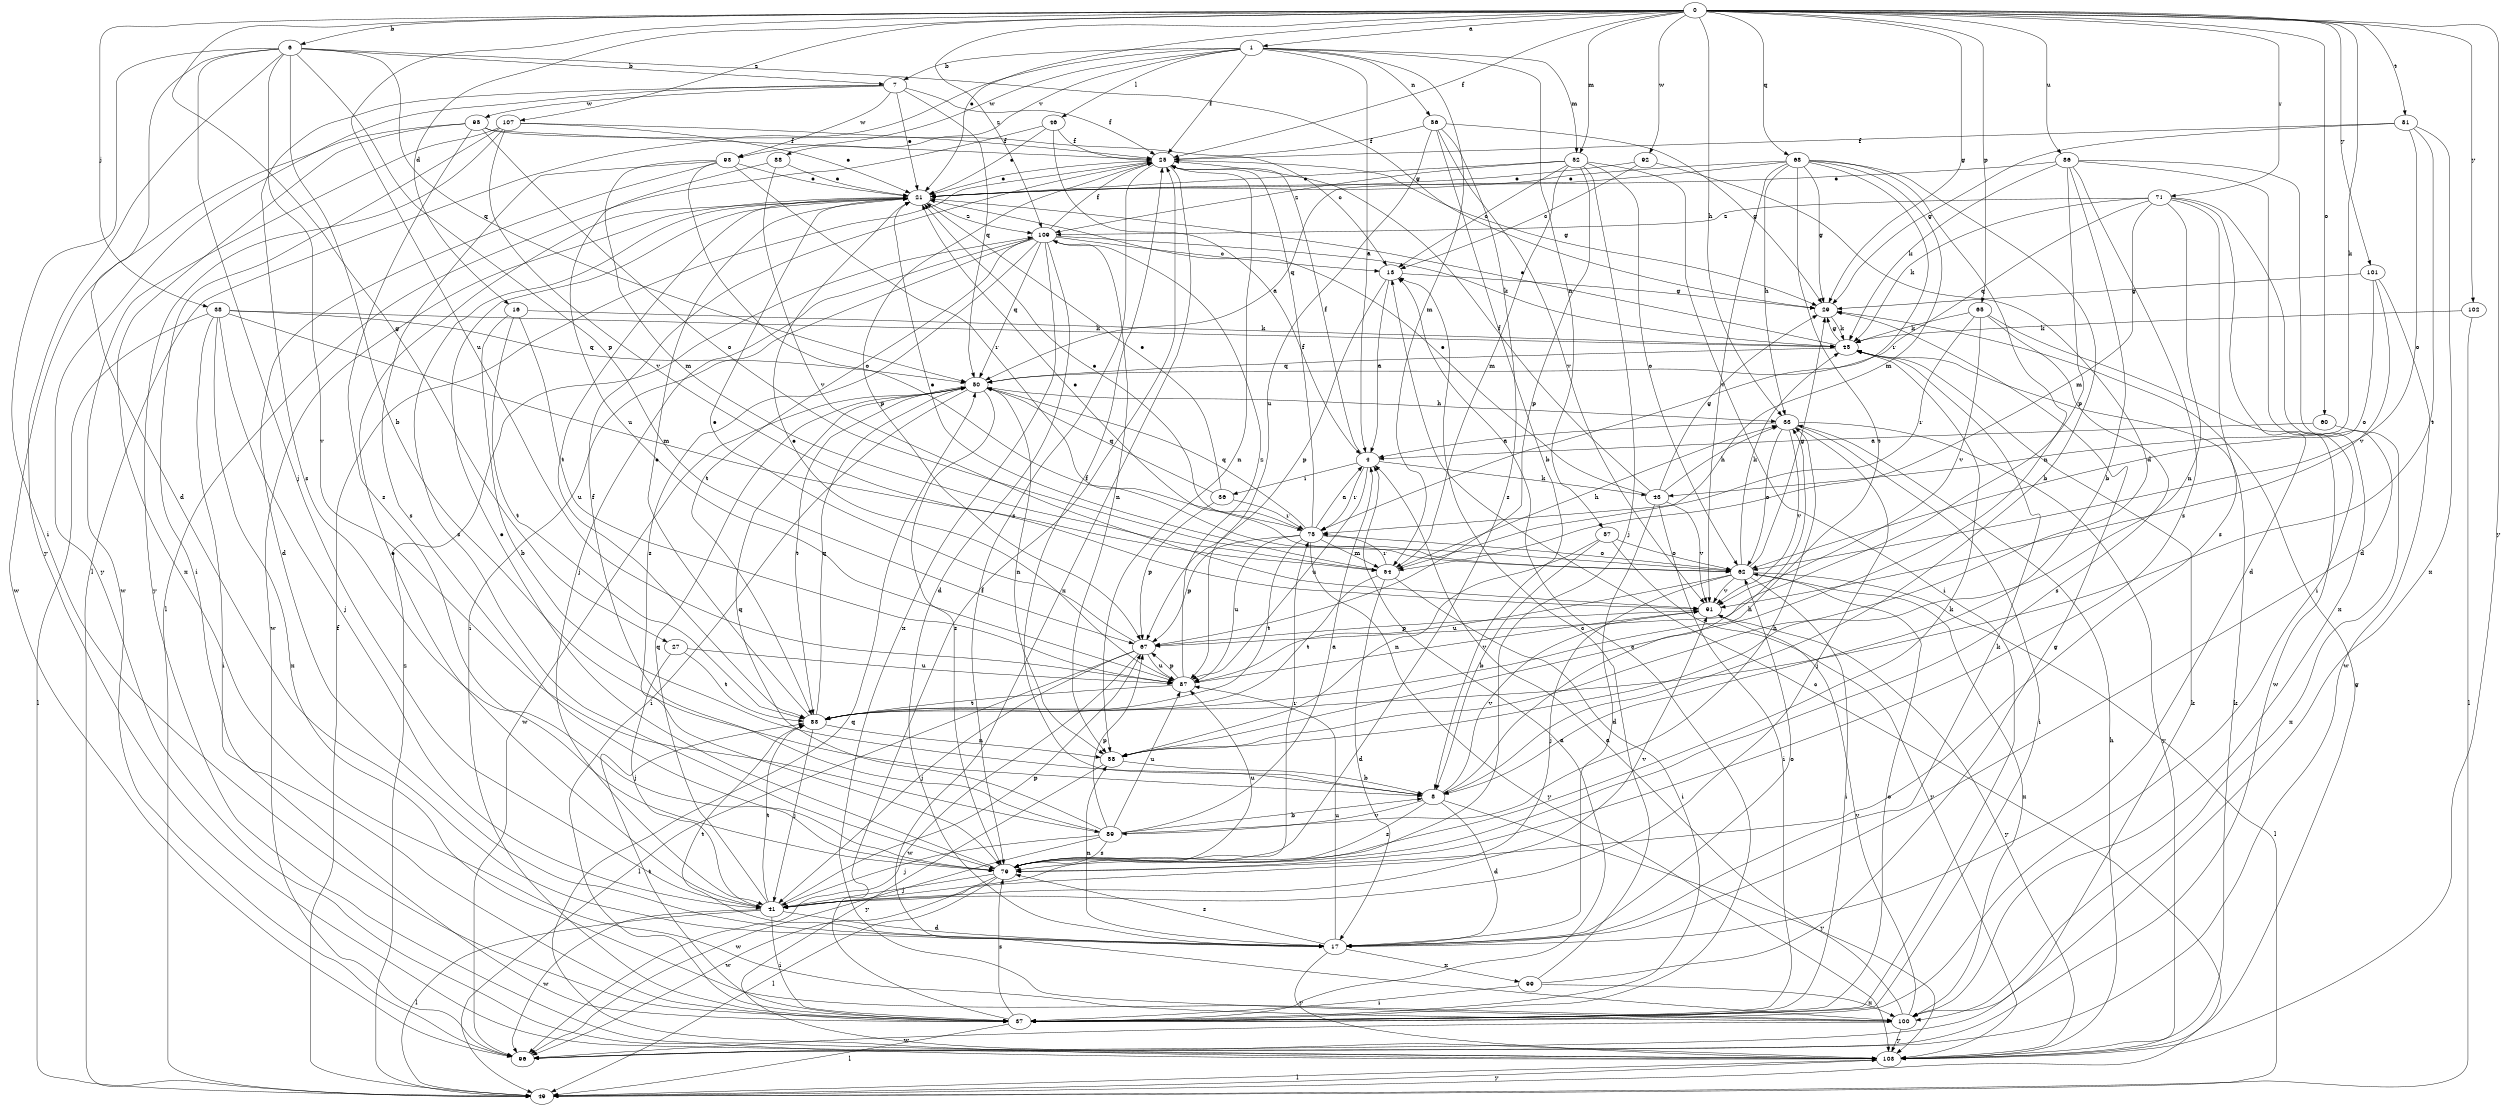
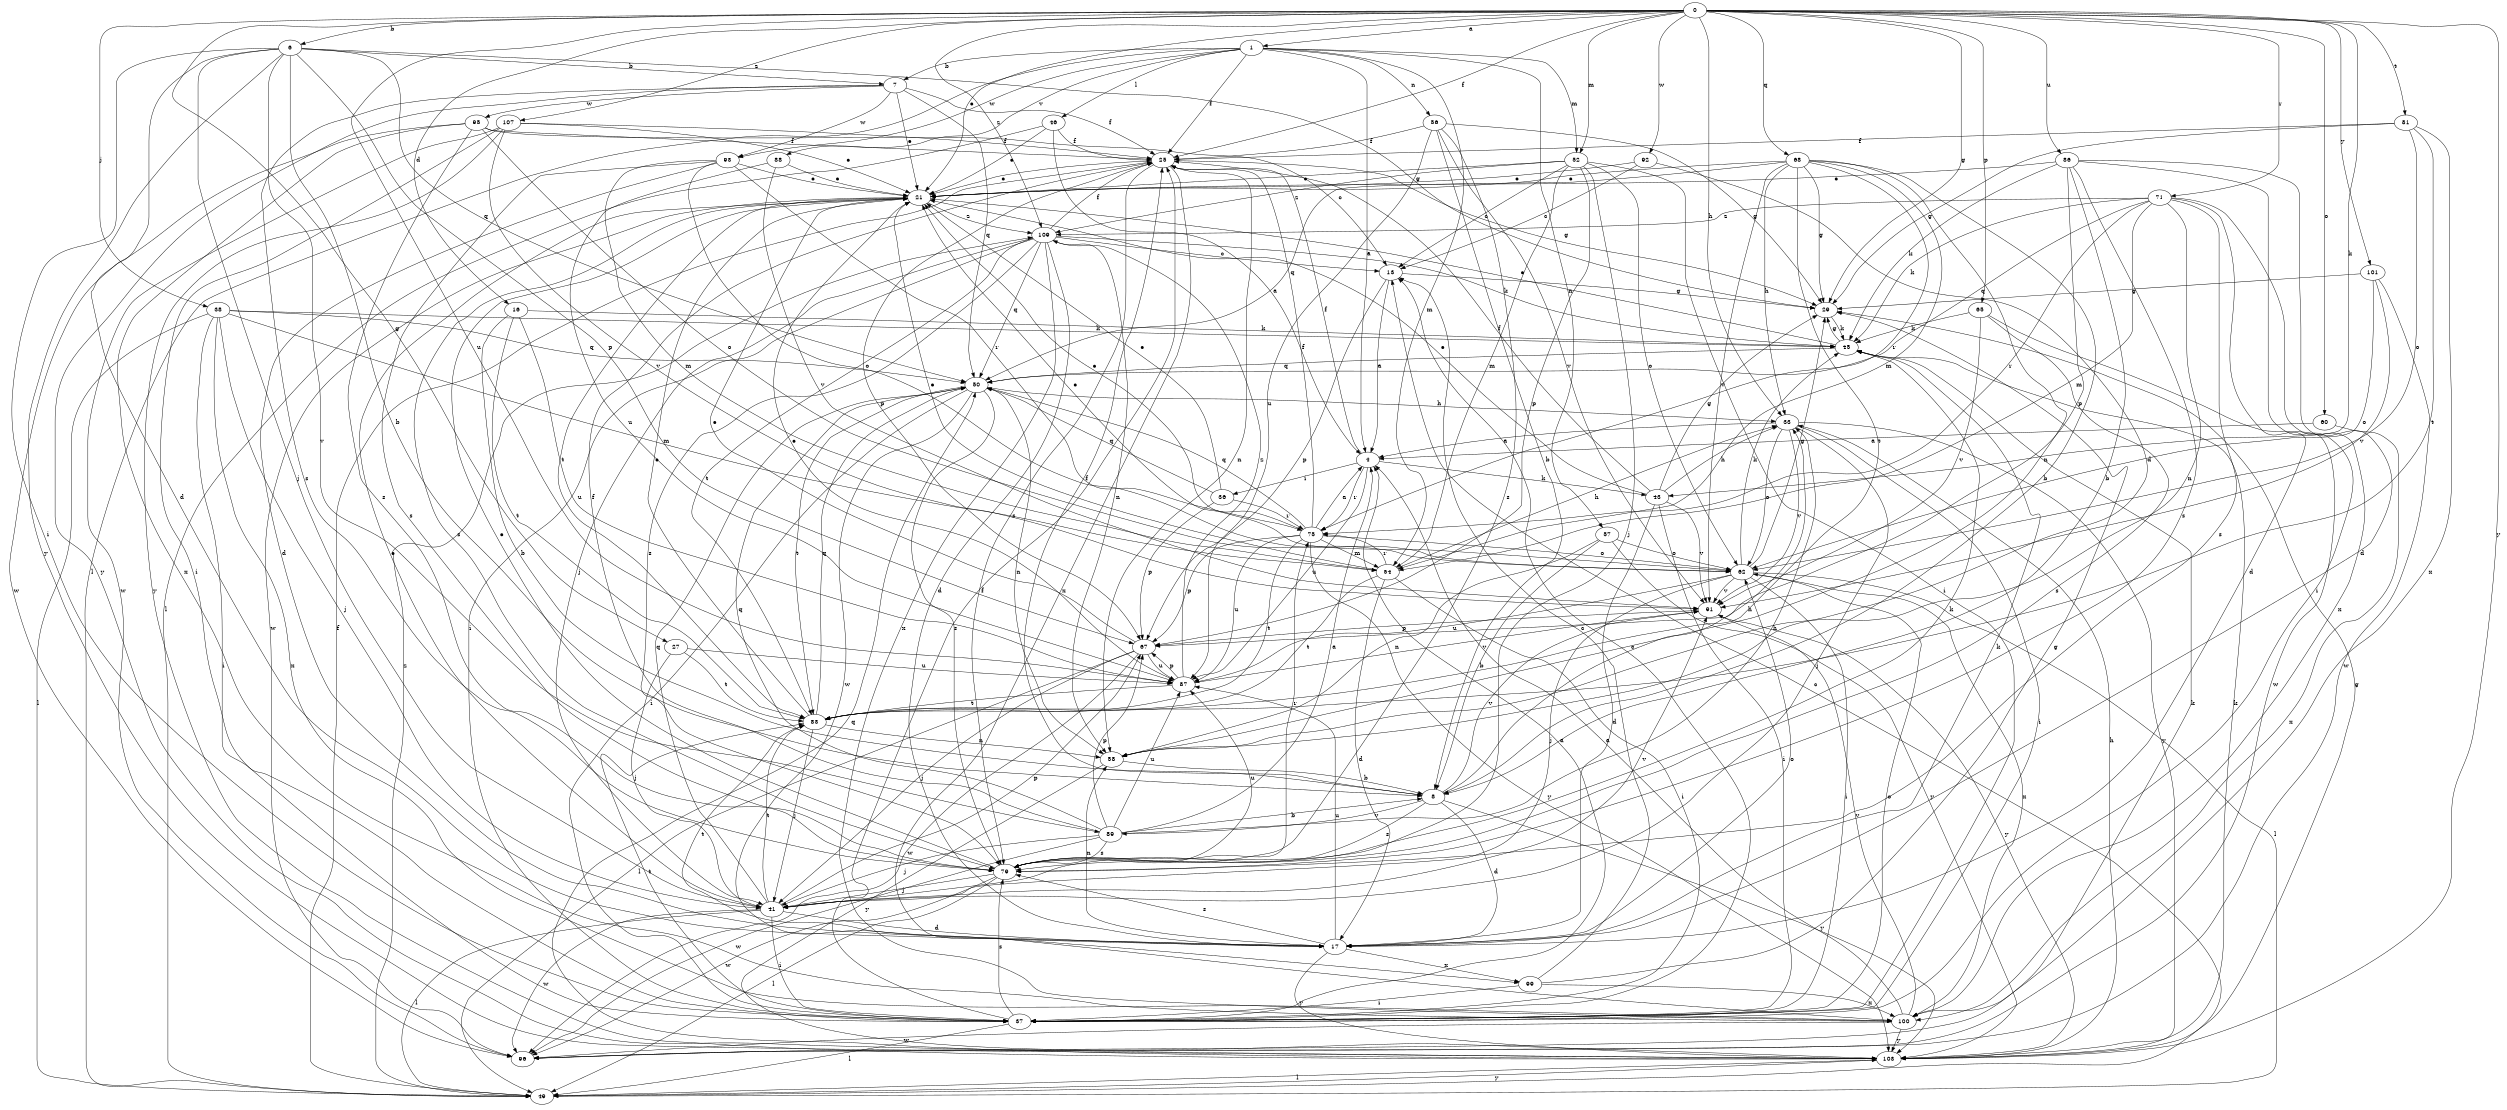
(2474, 310) -> none
(1694, 501) -> (1794, 475)
(582, 623) -> (736, 888)
